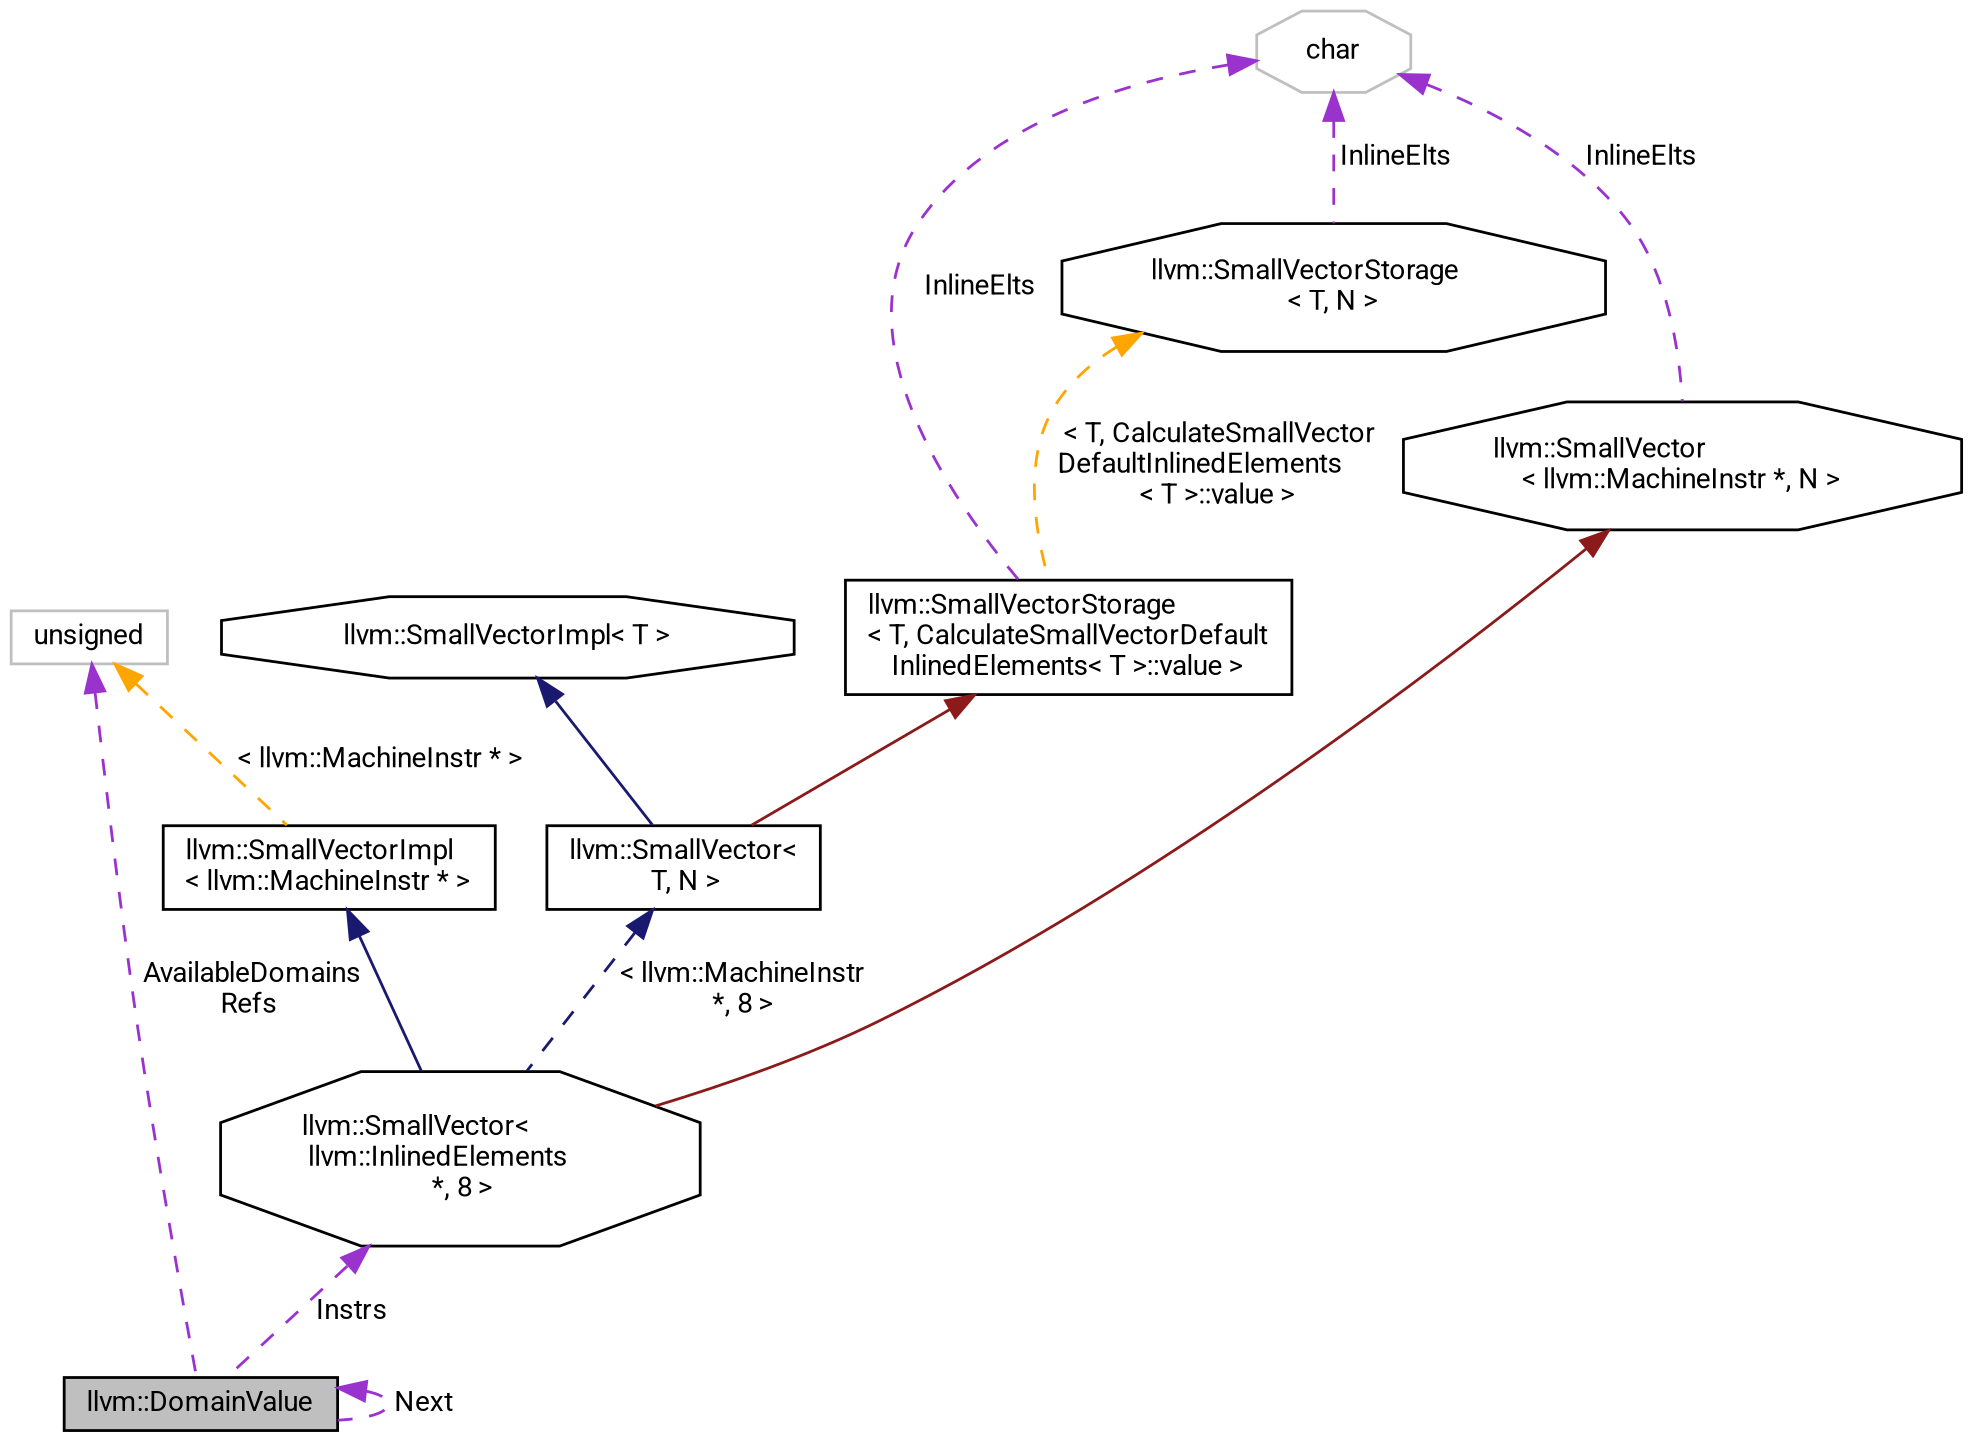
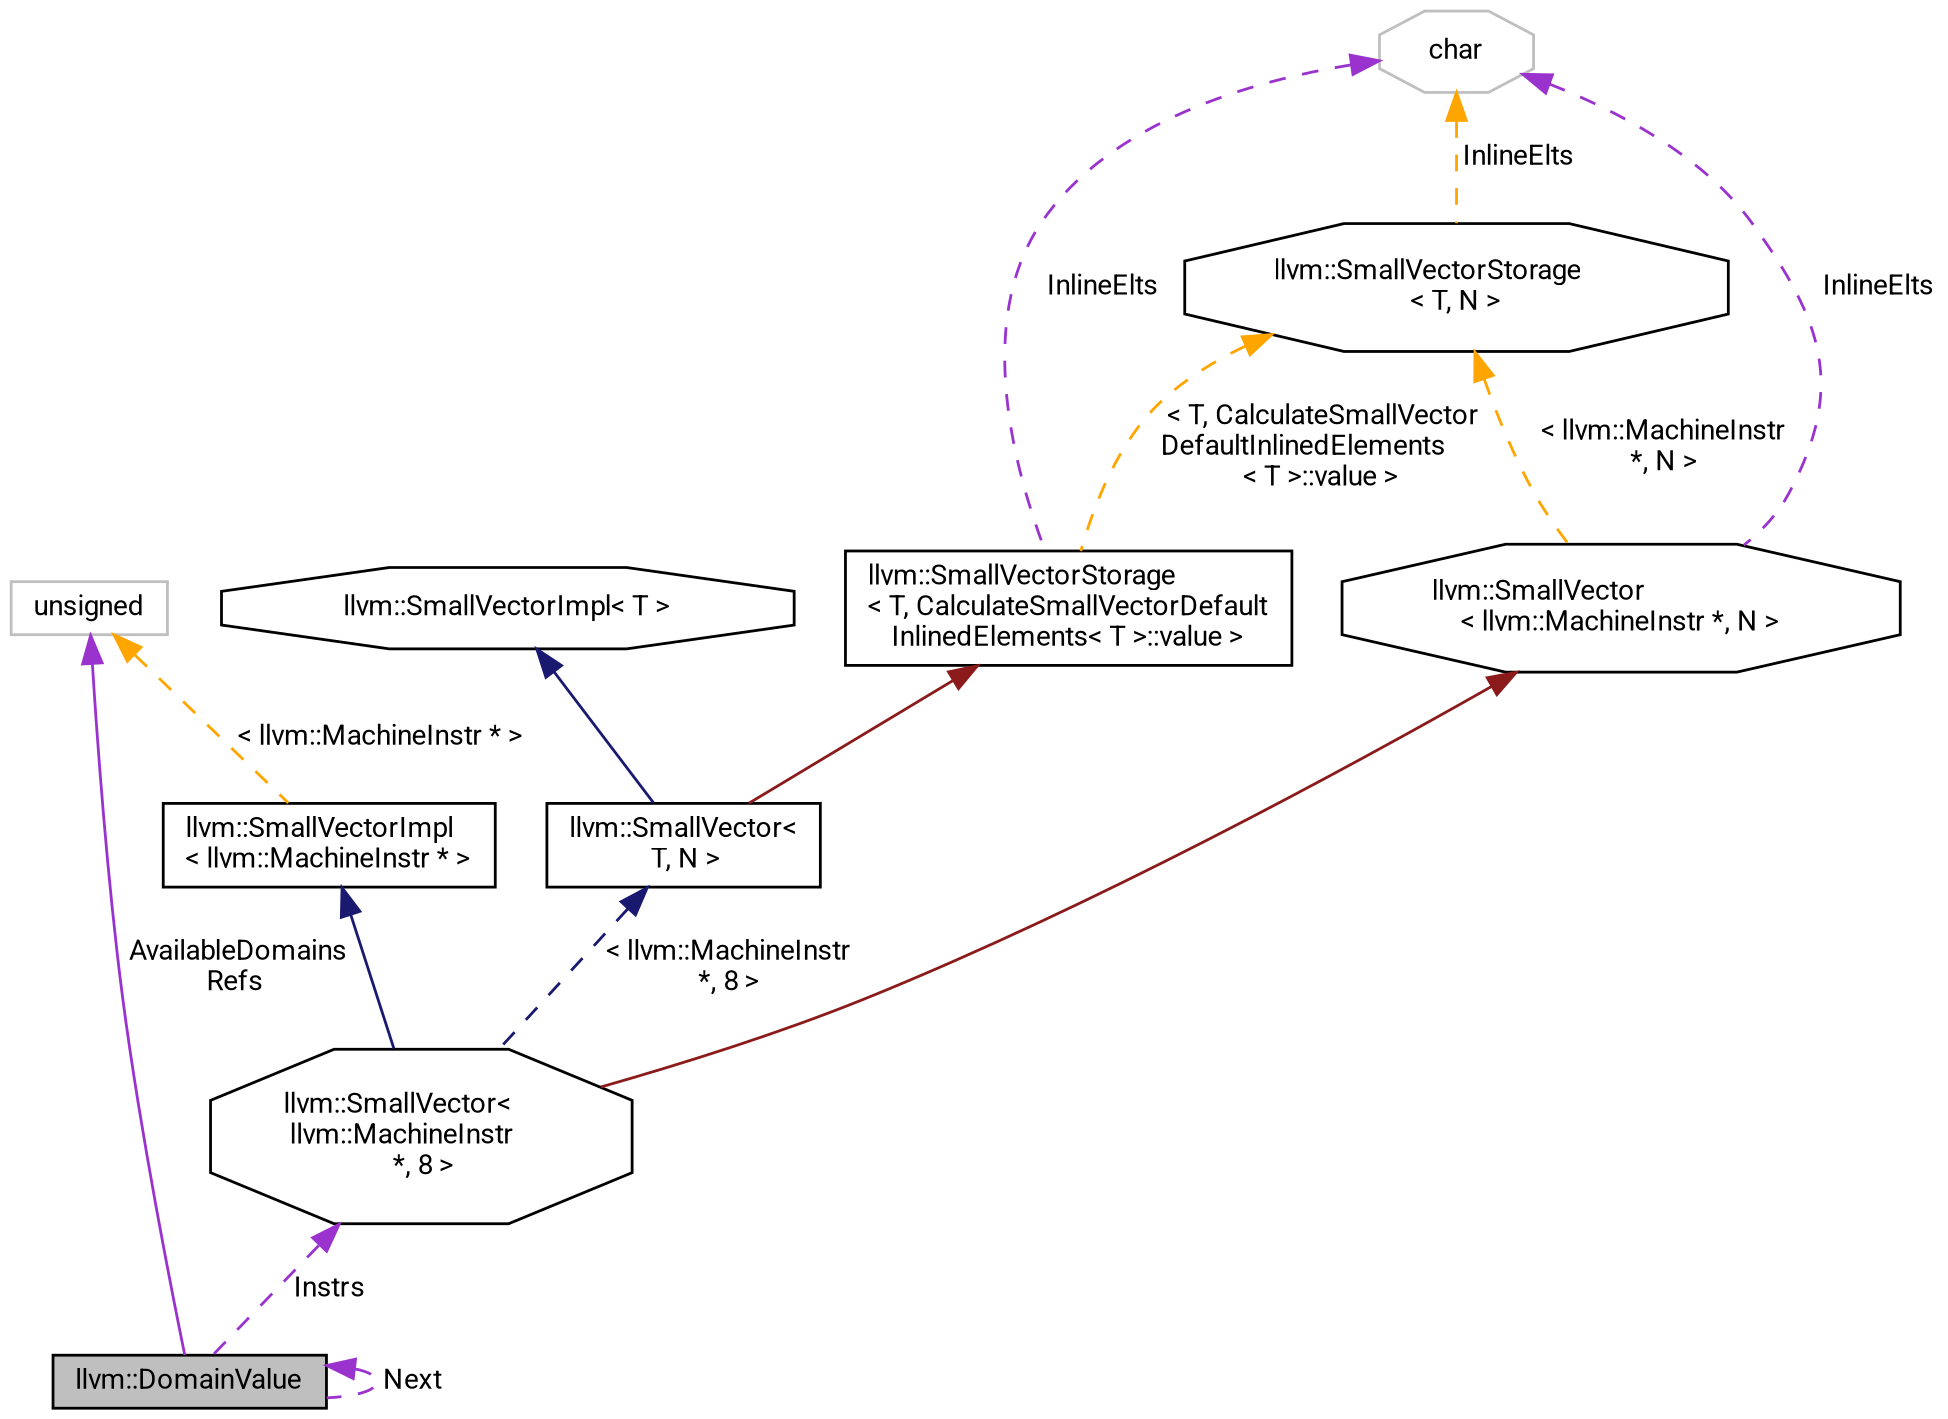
(1334, 172) -> (1457, 172)
none -> (1520, 465)
(139, 1036) -> (125, 1011)
(460, 1159) -> (421, 1137)
